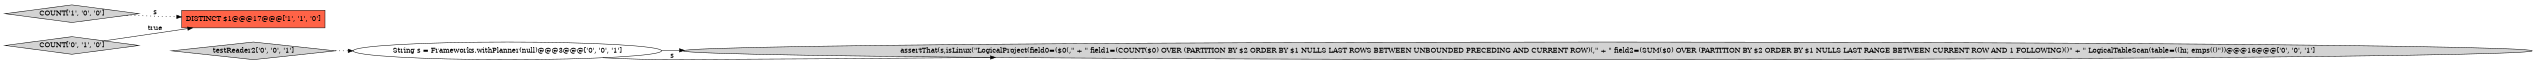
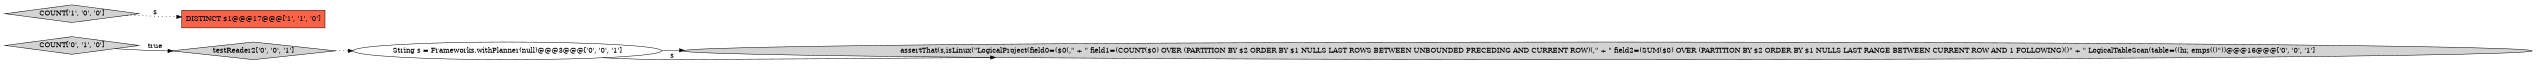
(146, 35) -> (141, 50)
